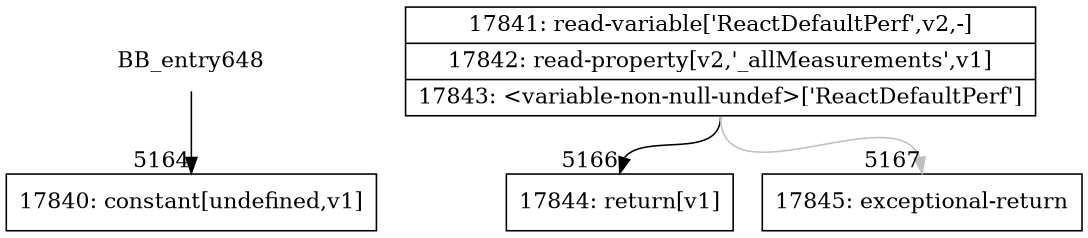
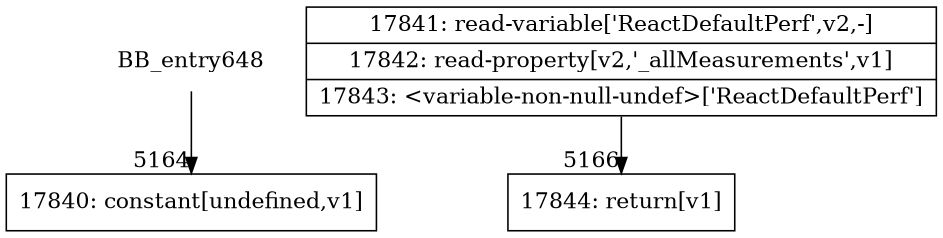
(922, 202) -> none
